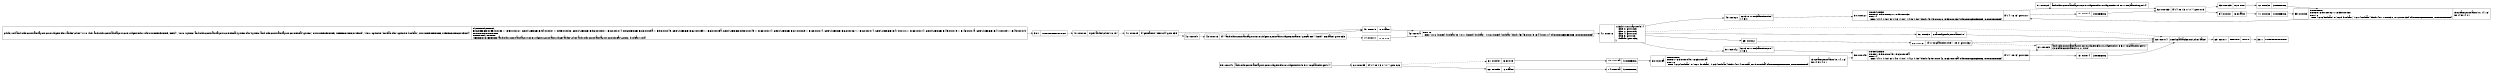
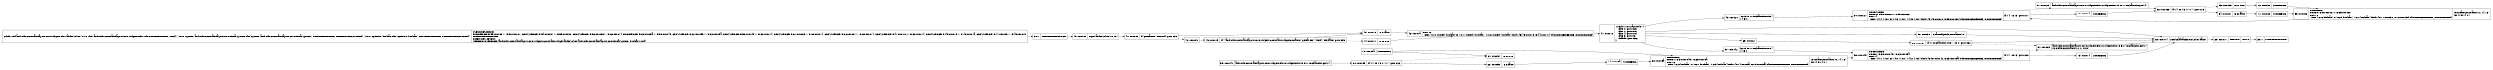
(1903, 28) -> (1903, 28)
(1560, 61) -> (1439, 54)
none -> (1644, 62)
